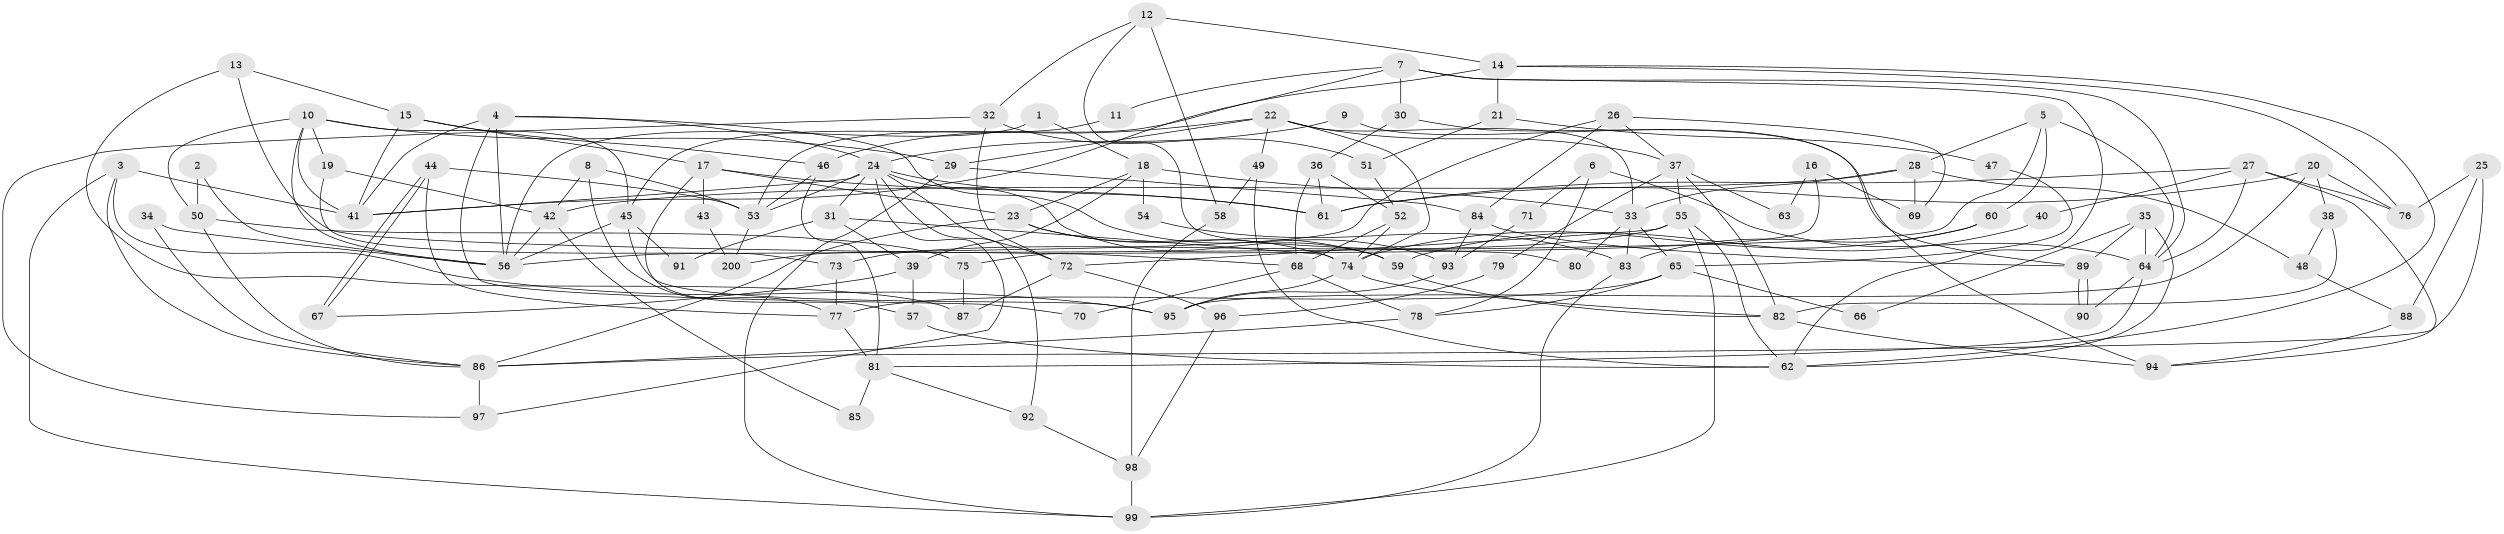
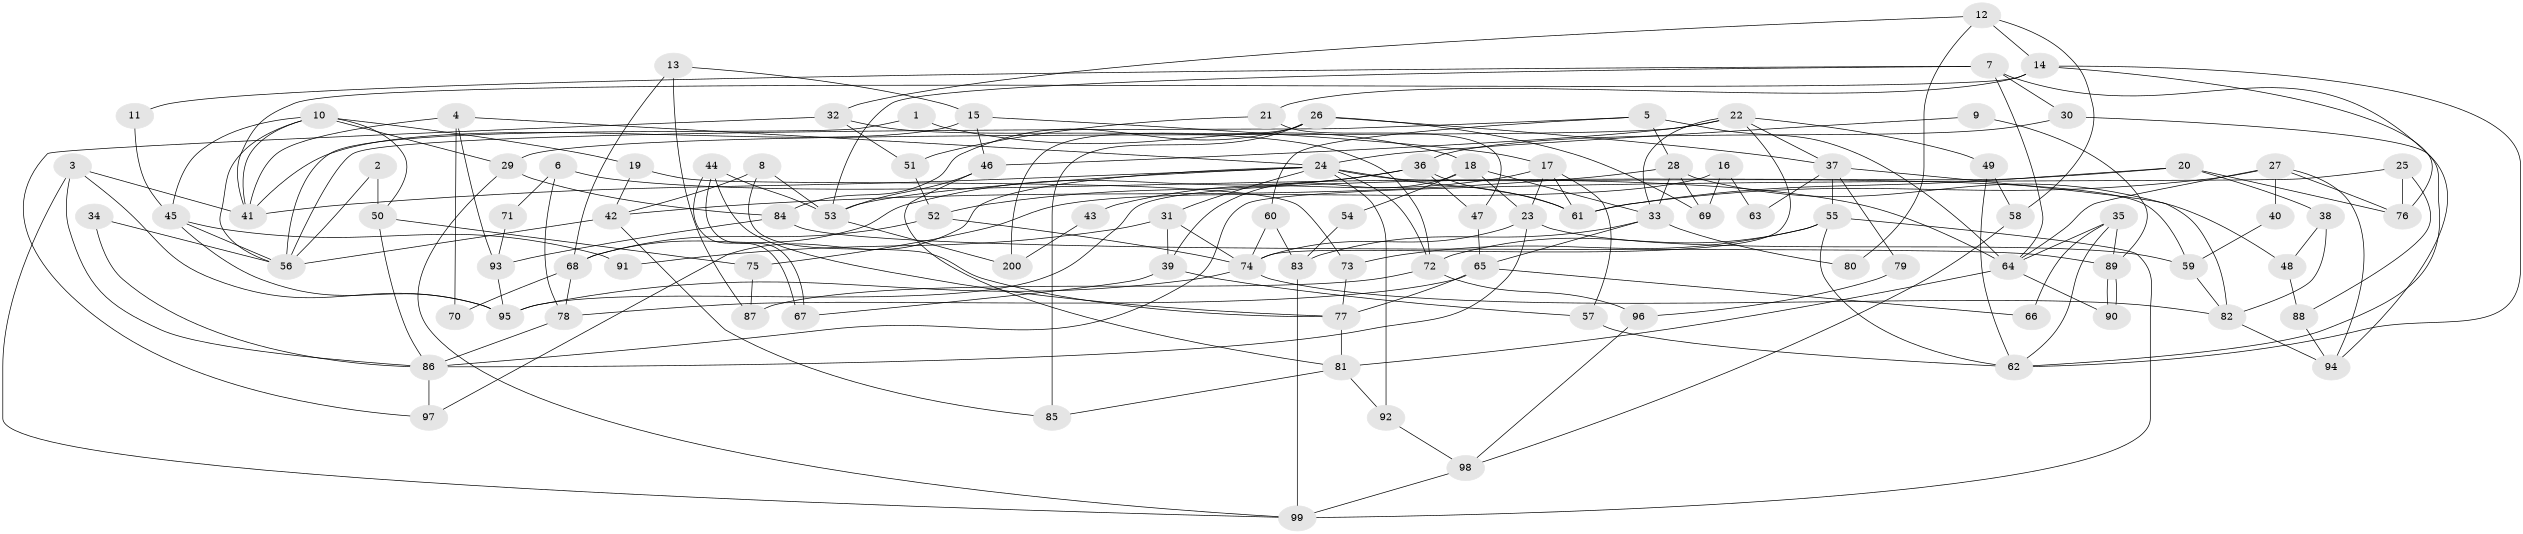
none -> (1069, 168)
(499, 192) -> none
none -> (1449, 192)
